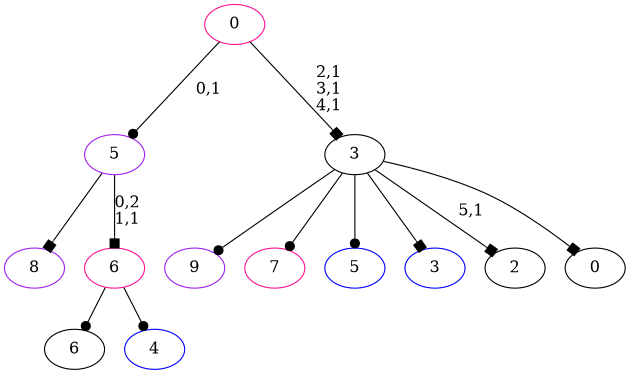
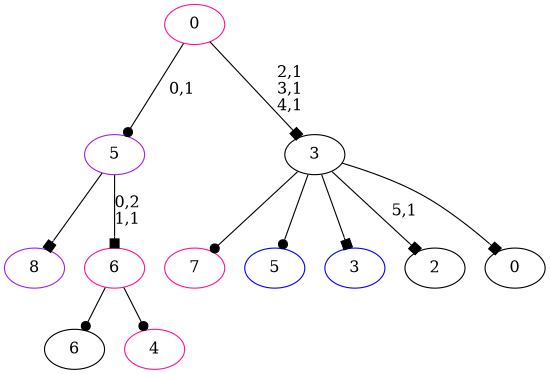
(195, 268) -> none
(155, 349) -> (155, 349)
